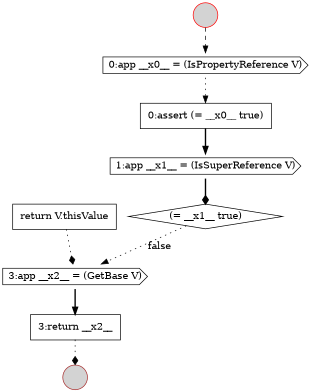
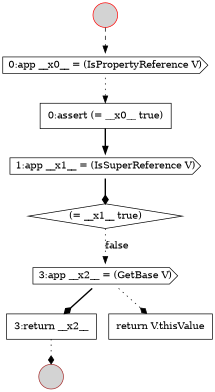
(69, 243) -> (129, 298)
(75, 298) -> (81, 298)
